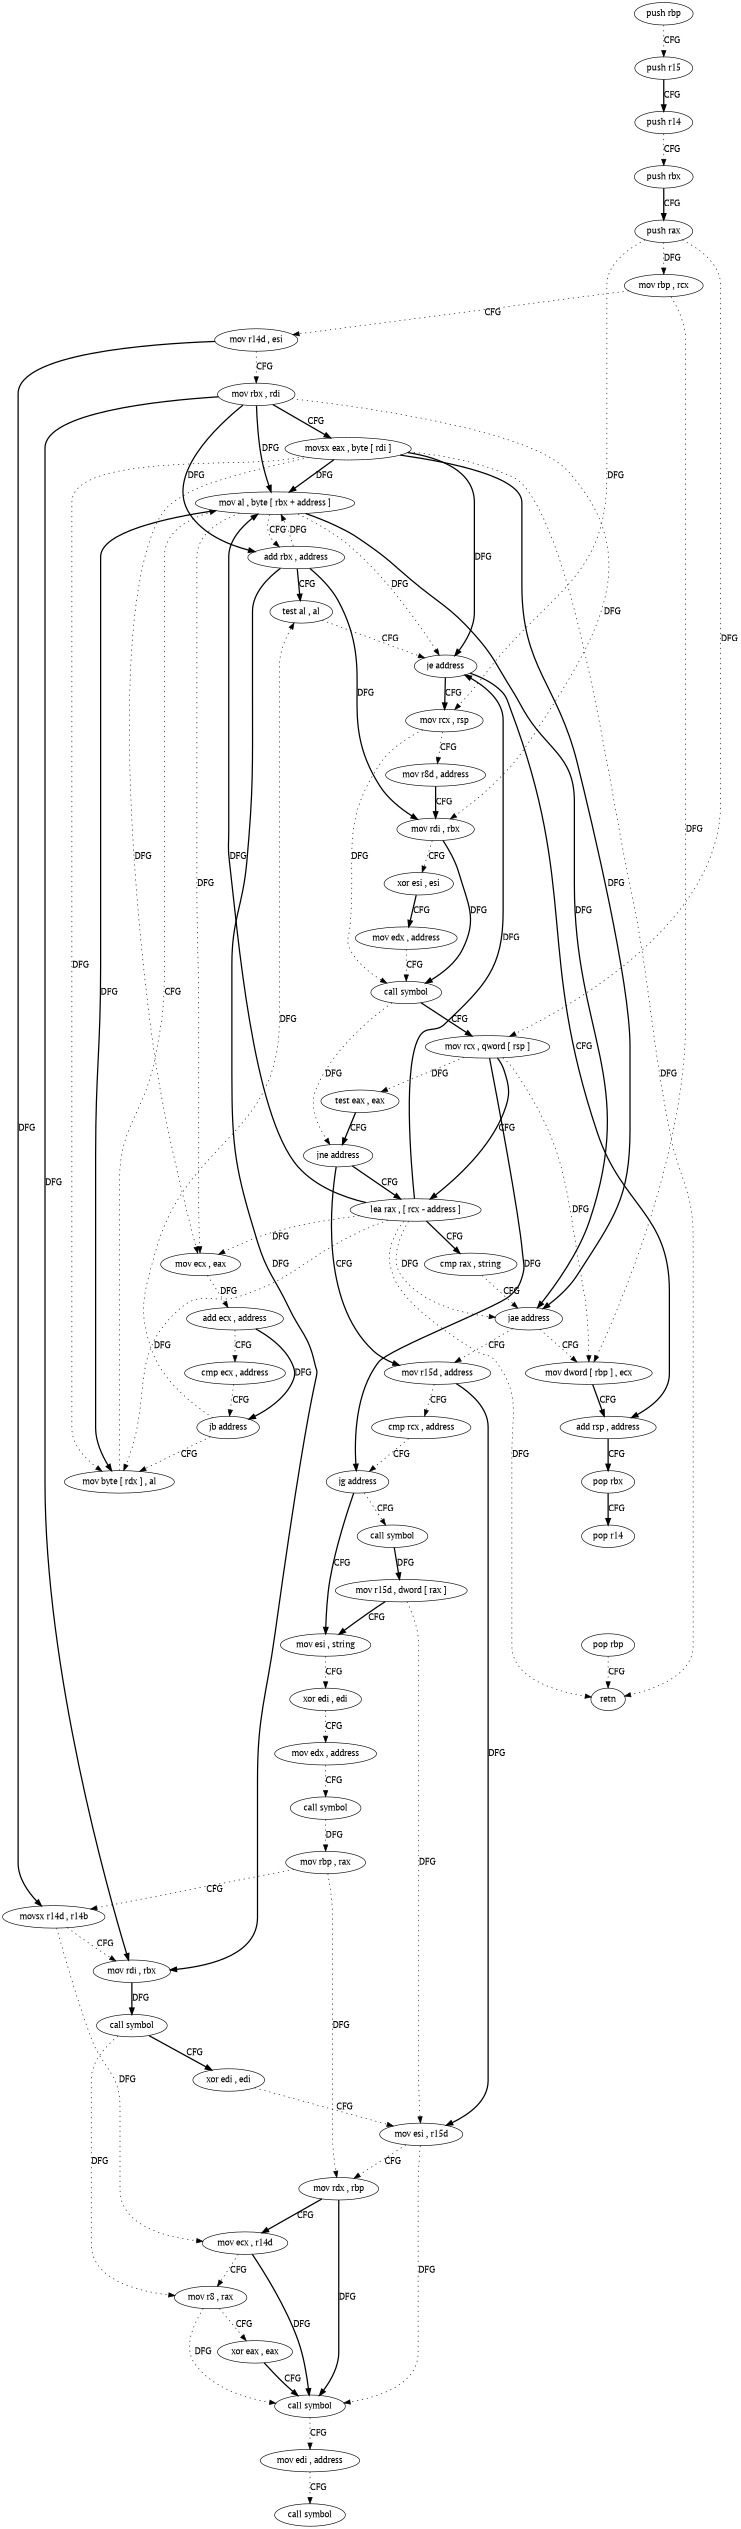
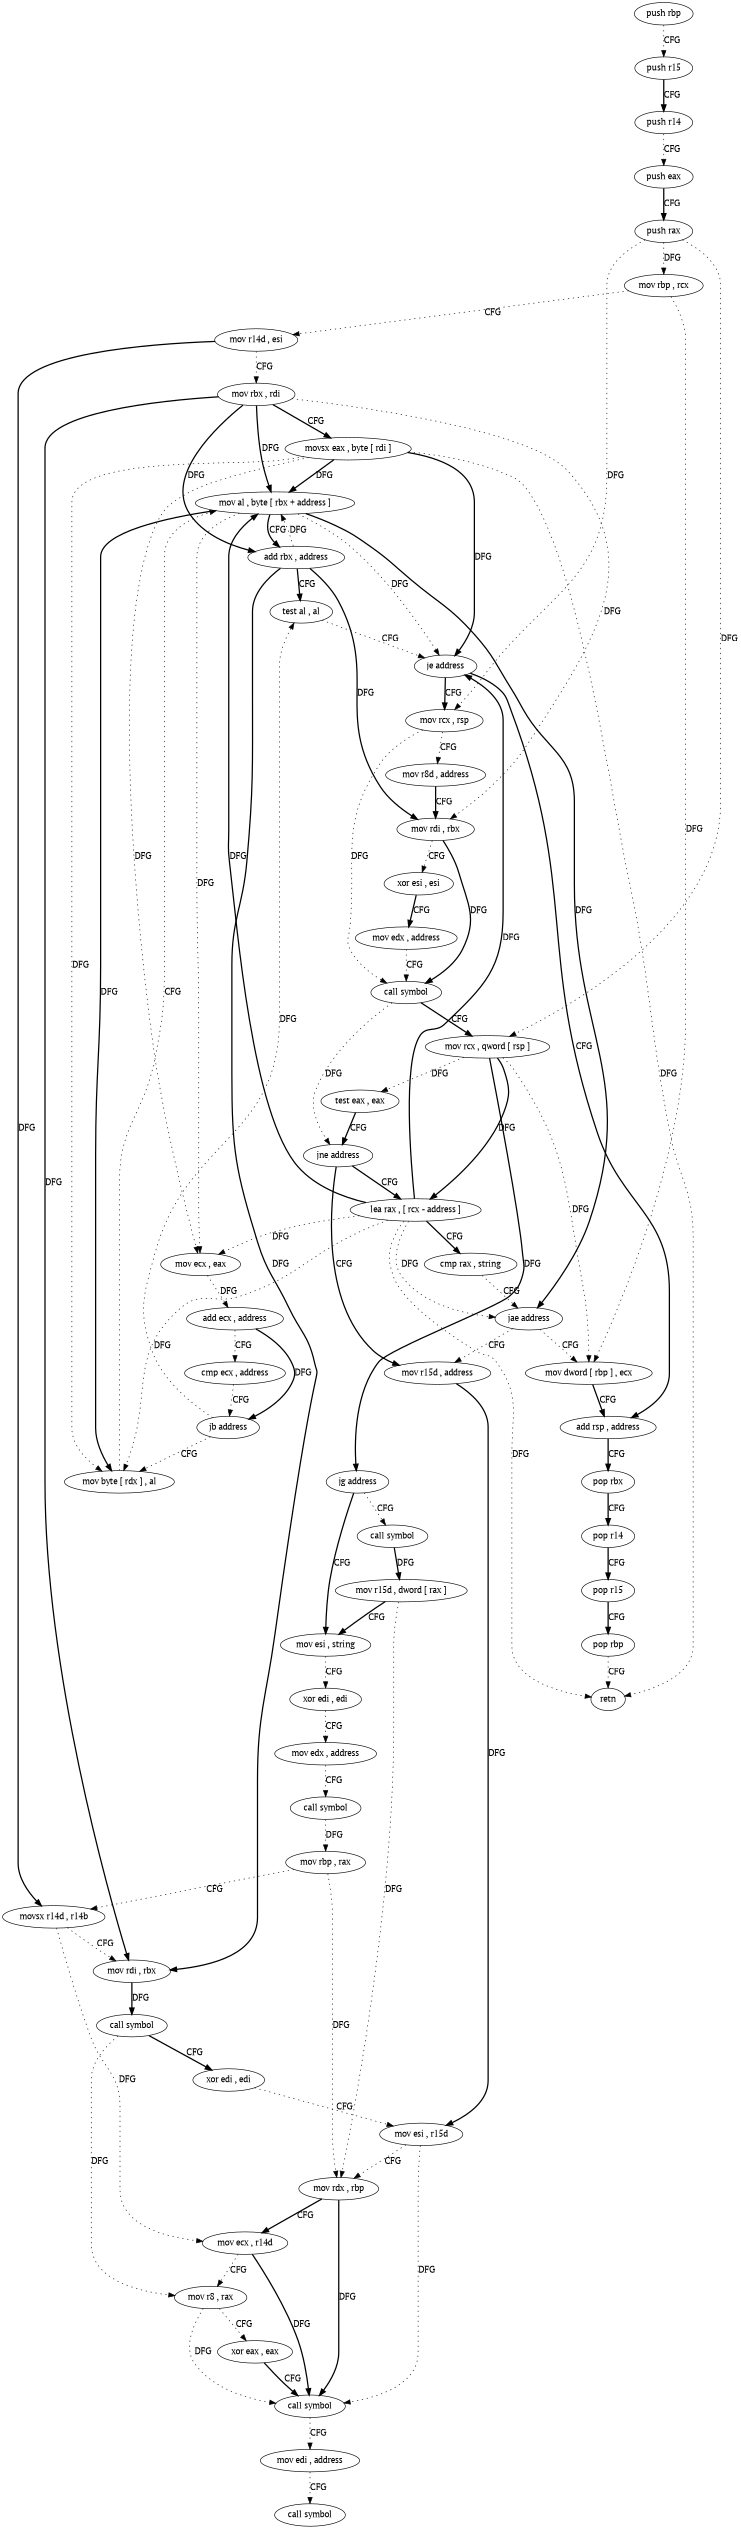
(664, 177) -> (664, 177)
(268, 529) -> (268, 529)
(596, 843) -> none
(507, 1128) -> (507, 1128)
(421, 1428) -> none
none -> (608, 1591)
(419, 1858) -> (385, 1888)
